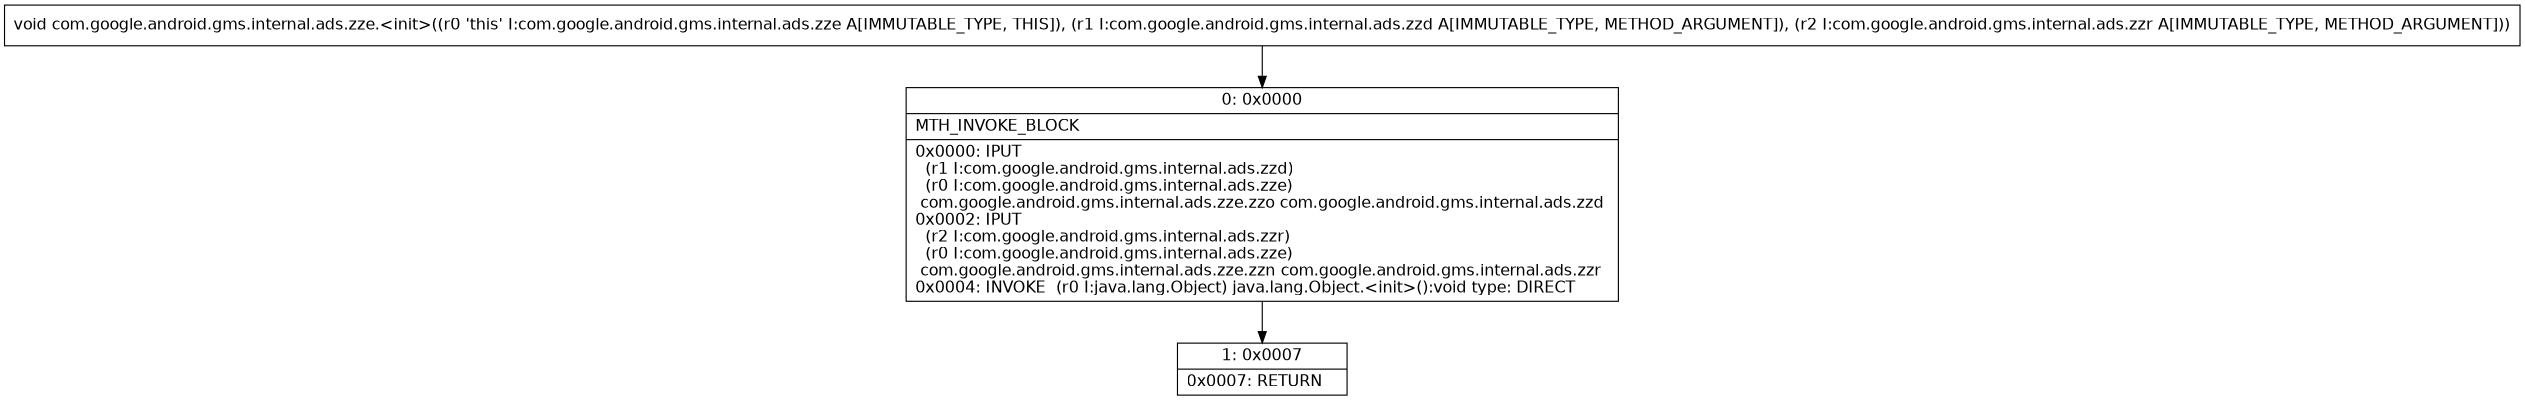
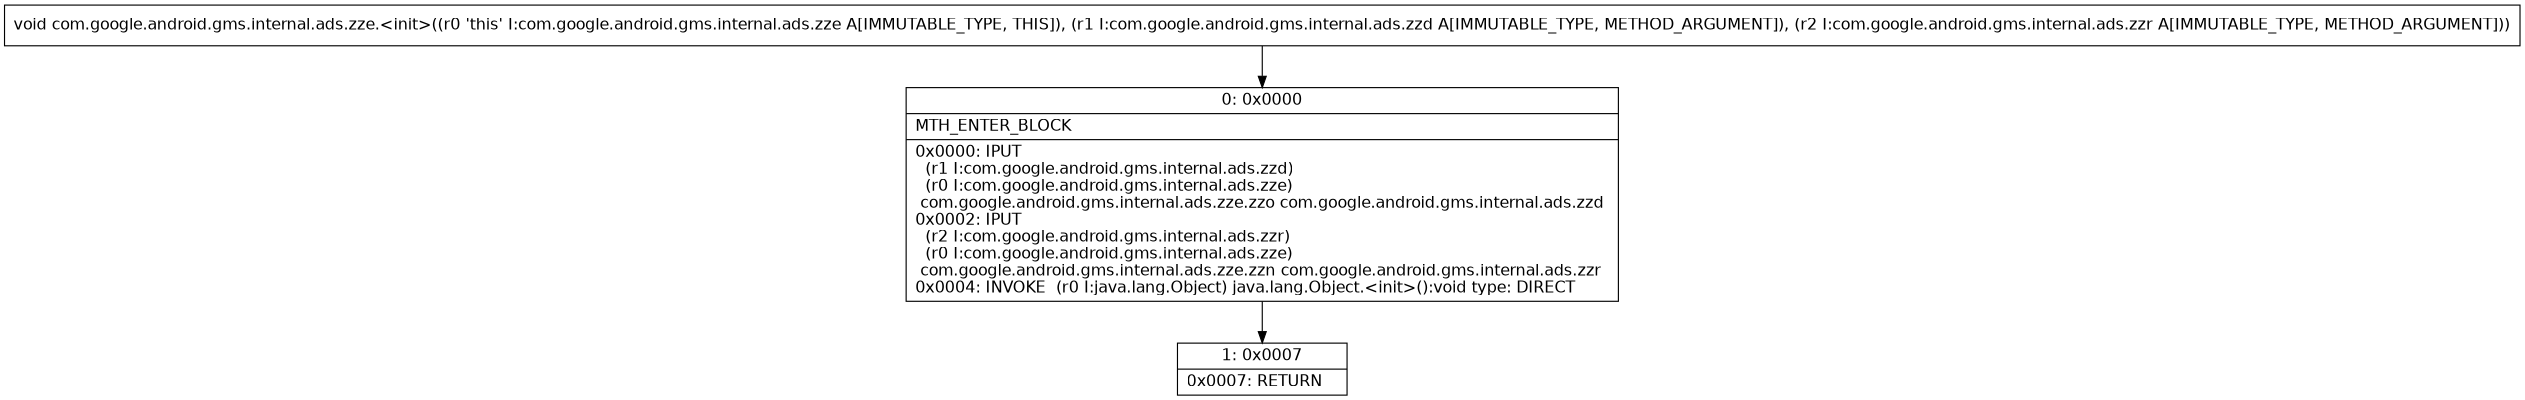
(997, 126) -> (994, 126)
